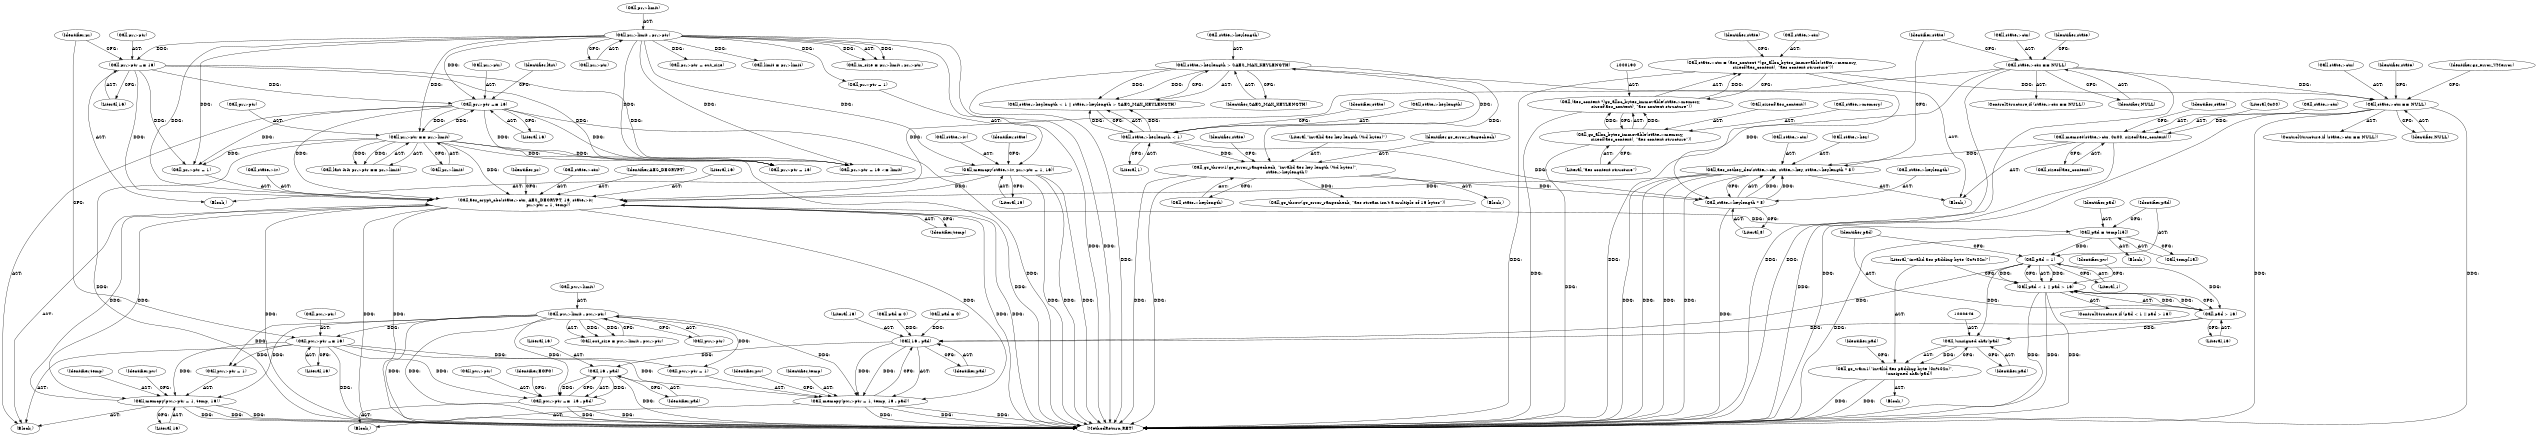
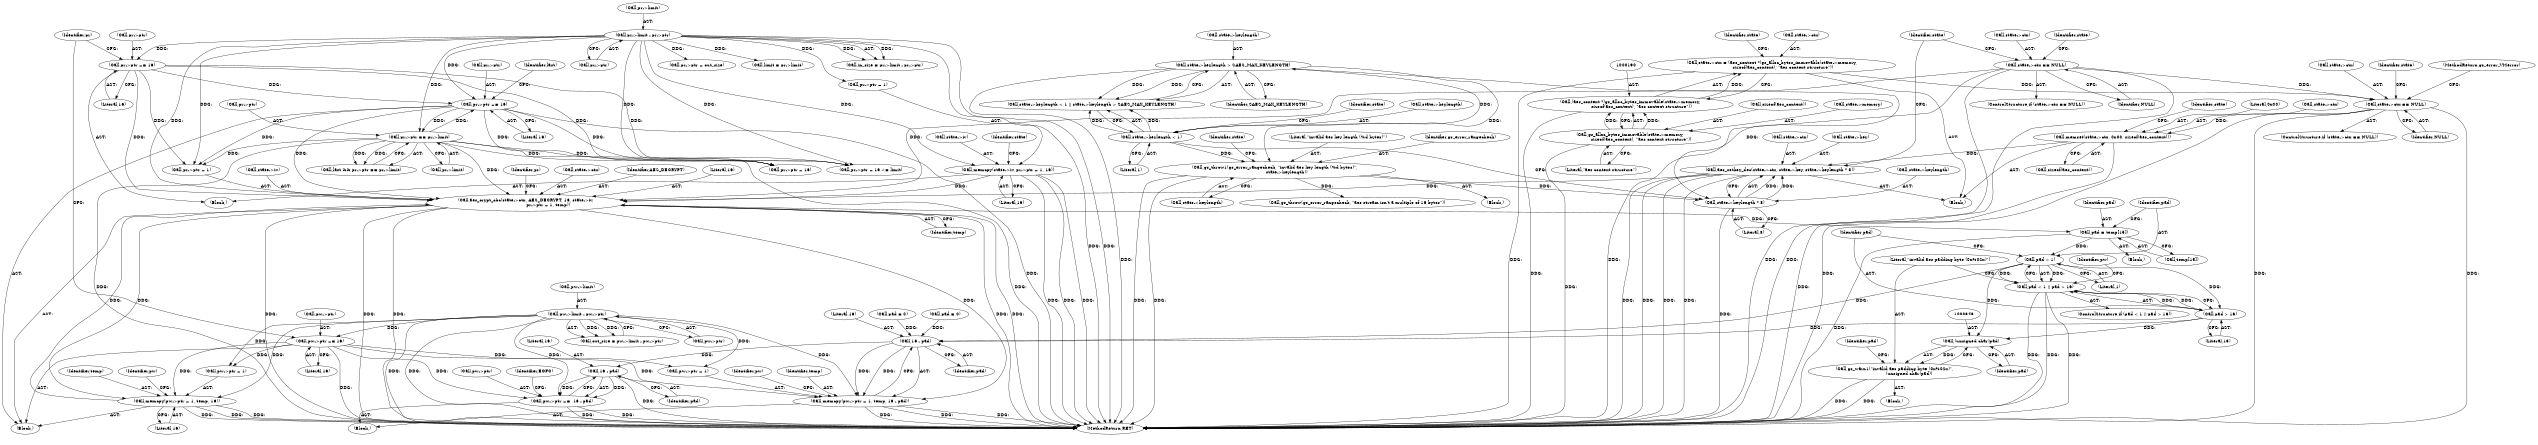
(2482, 65) -> (2482, 65)
(401, 154) -> (401, 154)
(1542, 170) -> (1542, 170)
